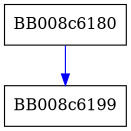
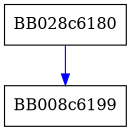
(65, 25) -> (65, 25)
